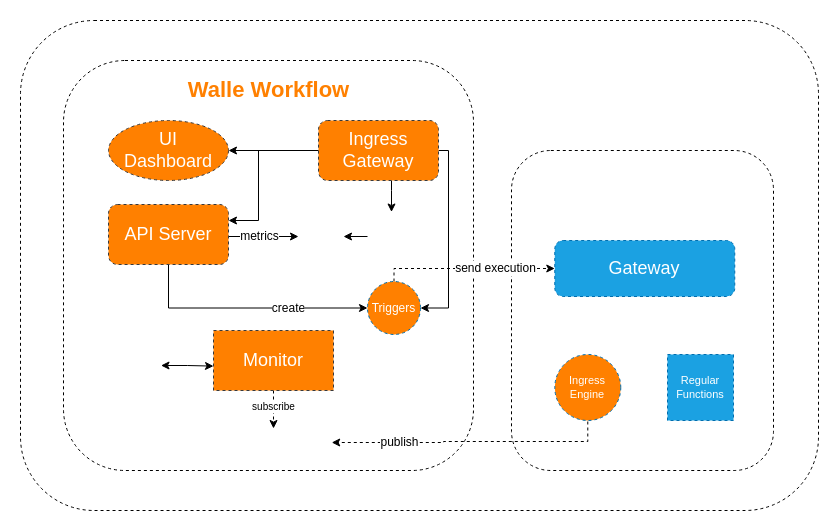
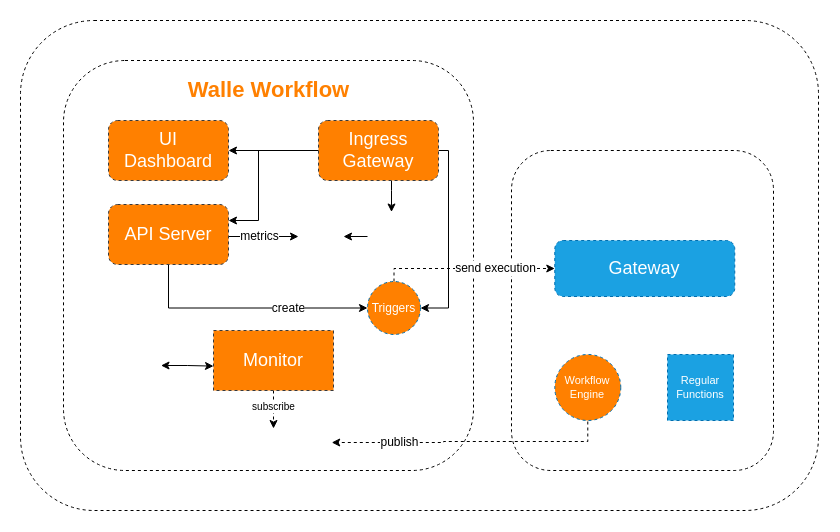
(169, 151) -> (169, 151)
(588, 388) -> (588, 388)
